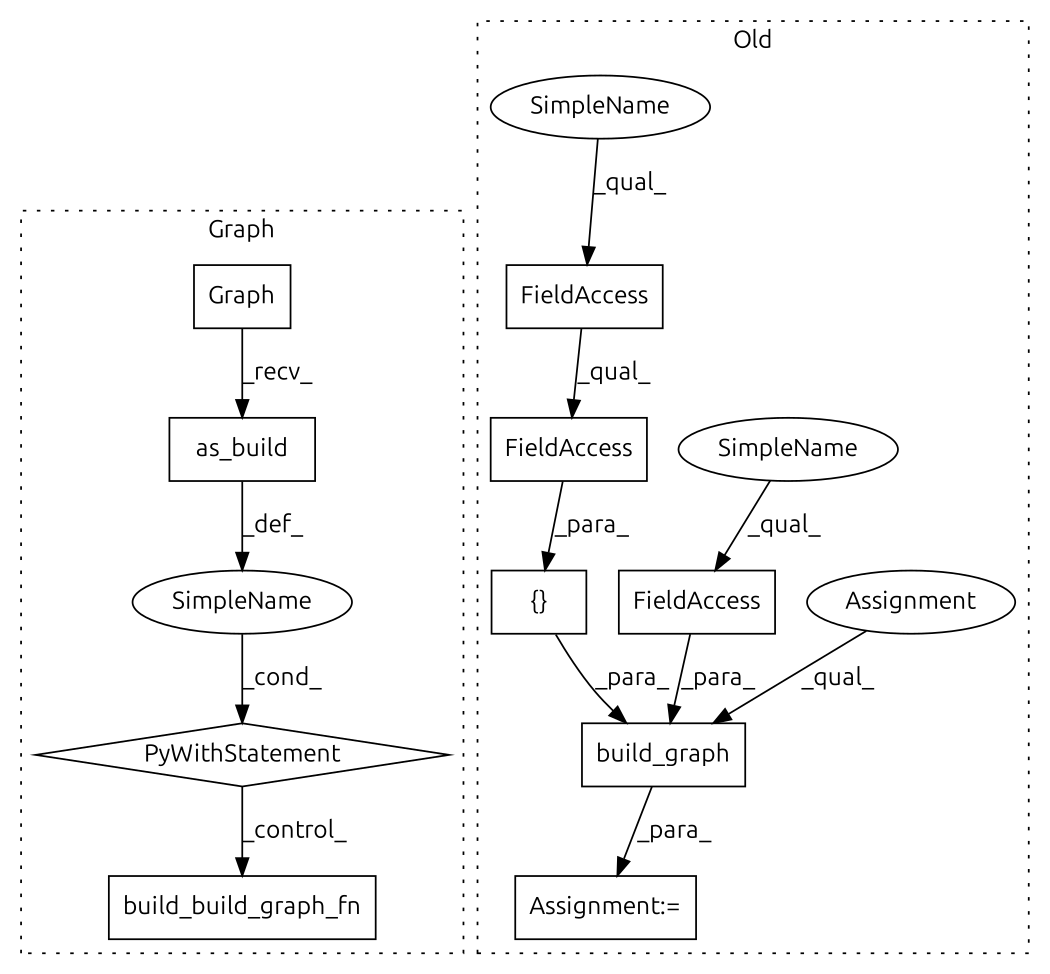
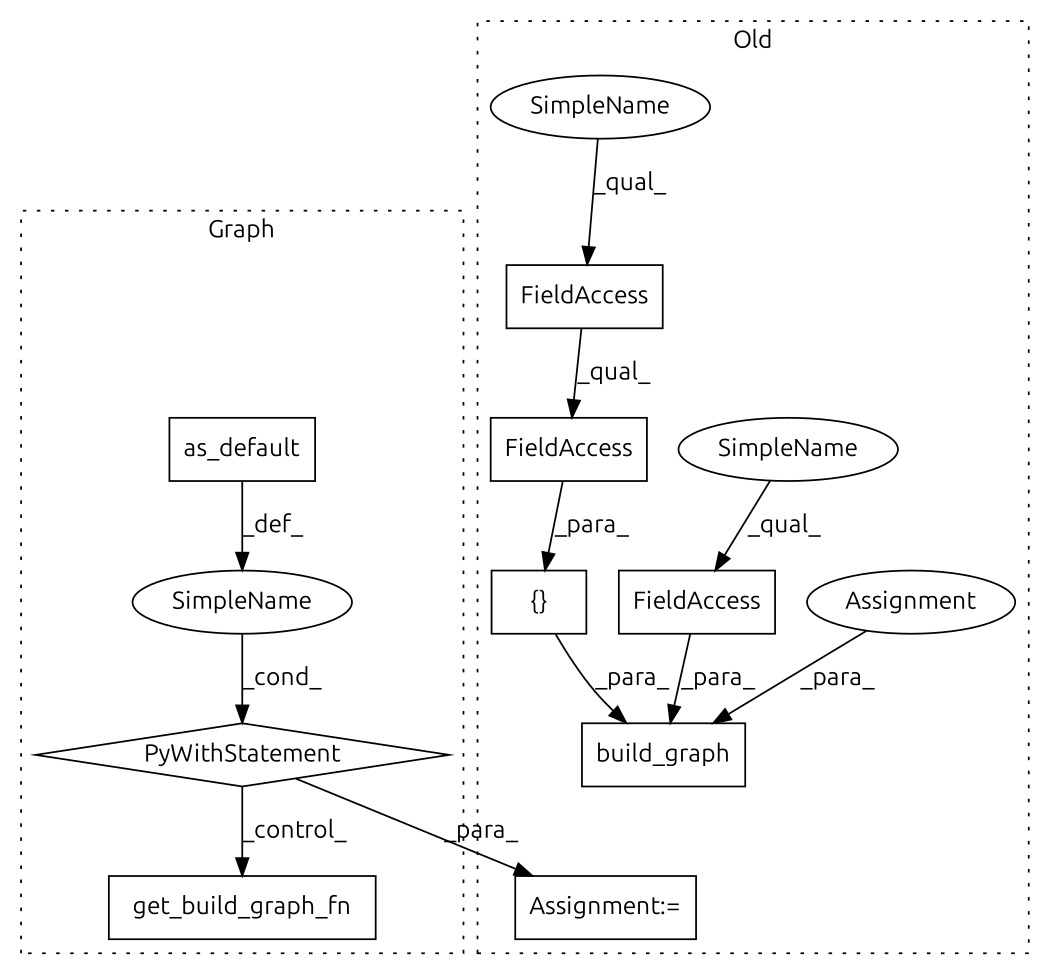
(242, 297) -> none
(242, 449) -> (242, 449)
(838, 679) -> (838, 679)
(638, 823) -> (406, 824)
(242, 908) -> (242, 908)
